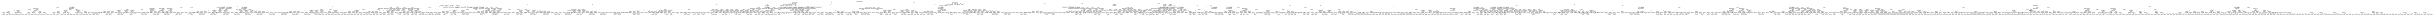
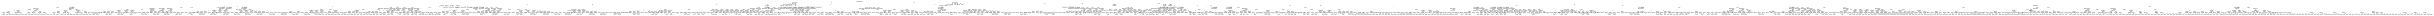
(295, 12) -> none
